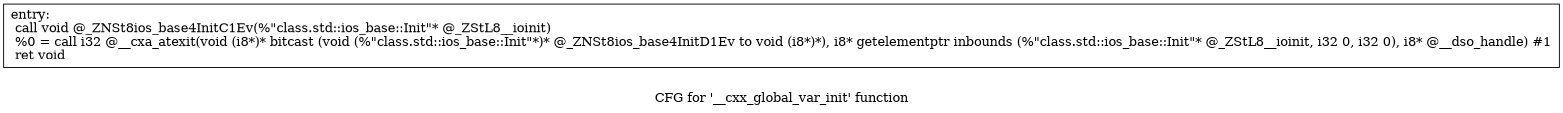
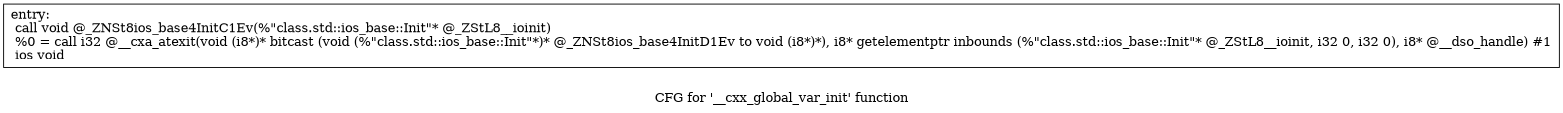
(38, 56) -> (38, 56)
